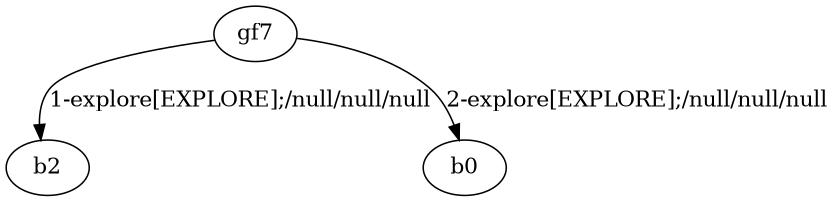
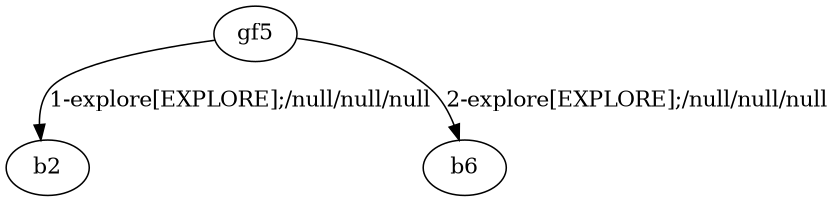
(255, 34) -> (255, 34)
(465, 168) -> (465, 168)
